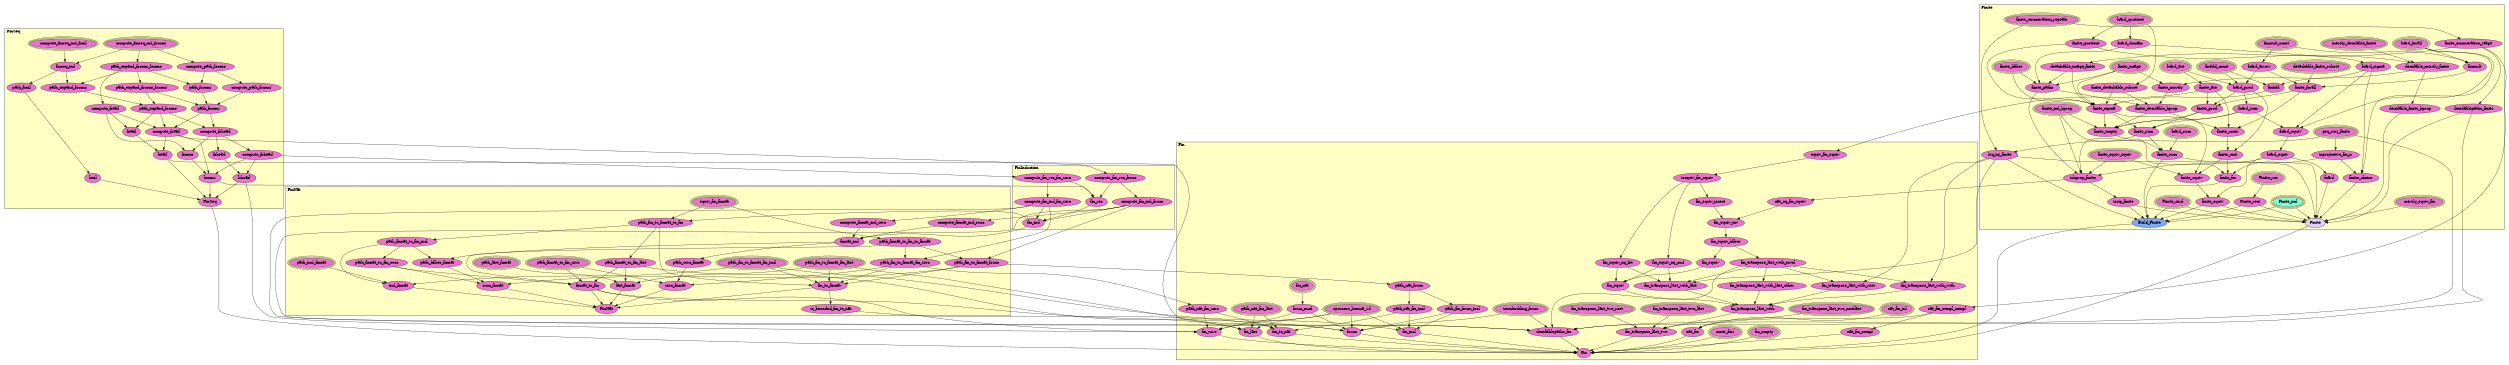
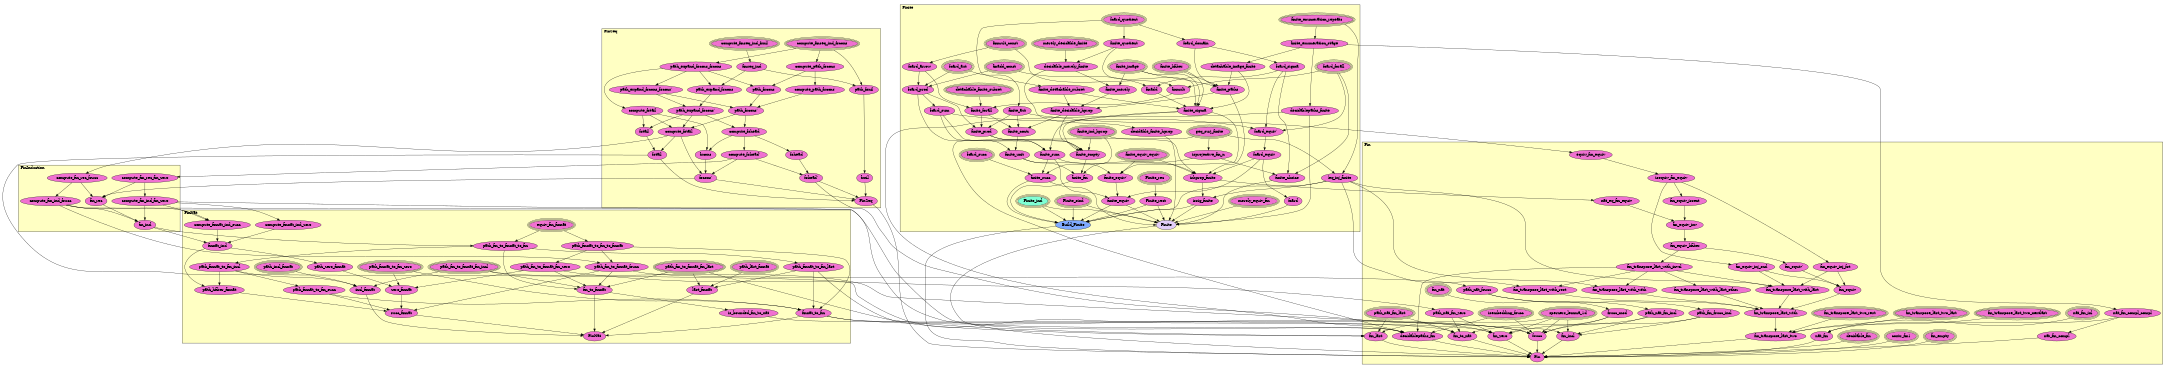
(100, 56) -> (850, 64)
(2182, 162) -> (1268, 189)
none -> (1070, 190)
(999, 243) -> (184, 211)
(636, 299) -> (401, 300)
none -> (1858, 336)
